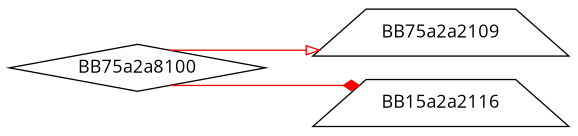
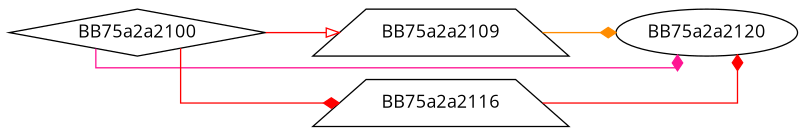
none -> (707, 33)
(137, 68) -> (137, 33)
(441, 103) -> (441, 103)
